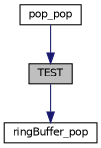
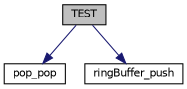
(51, 39) -> (63, 40)
(51, 133) -> (134, 74)
